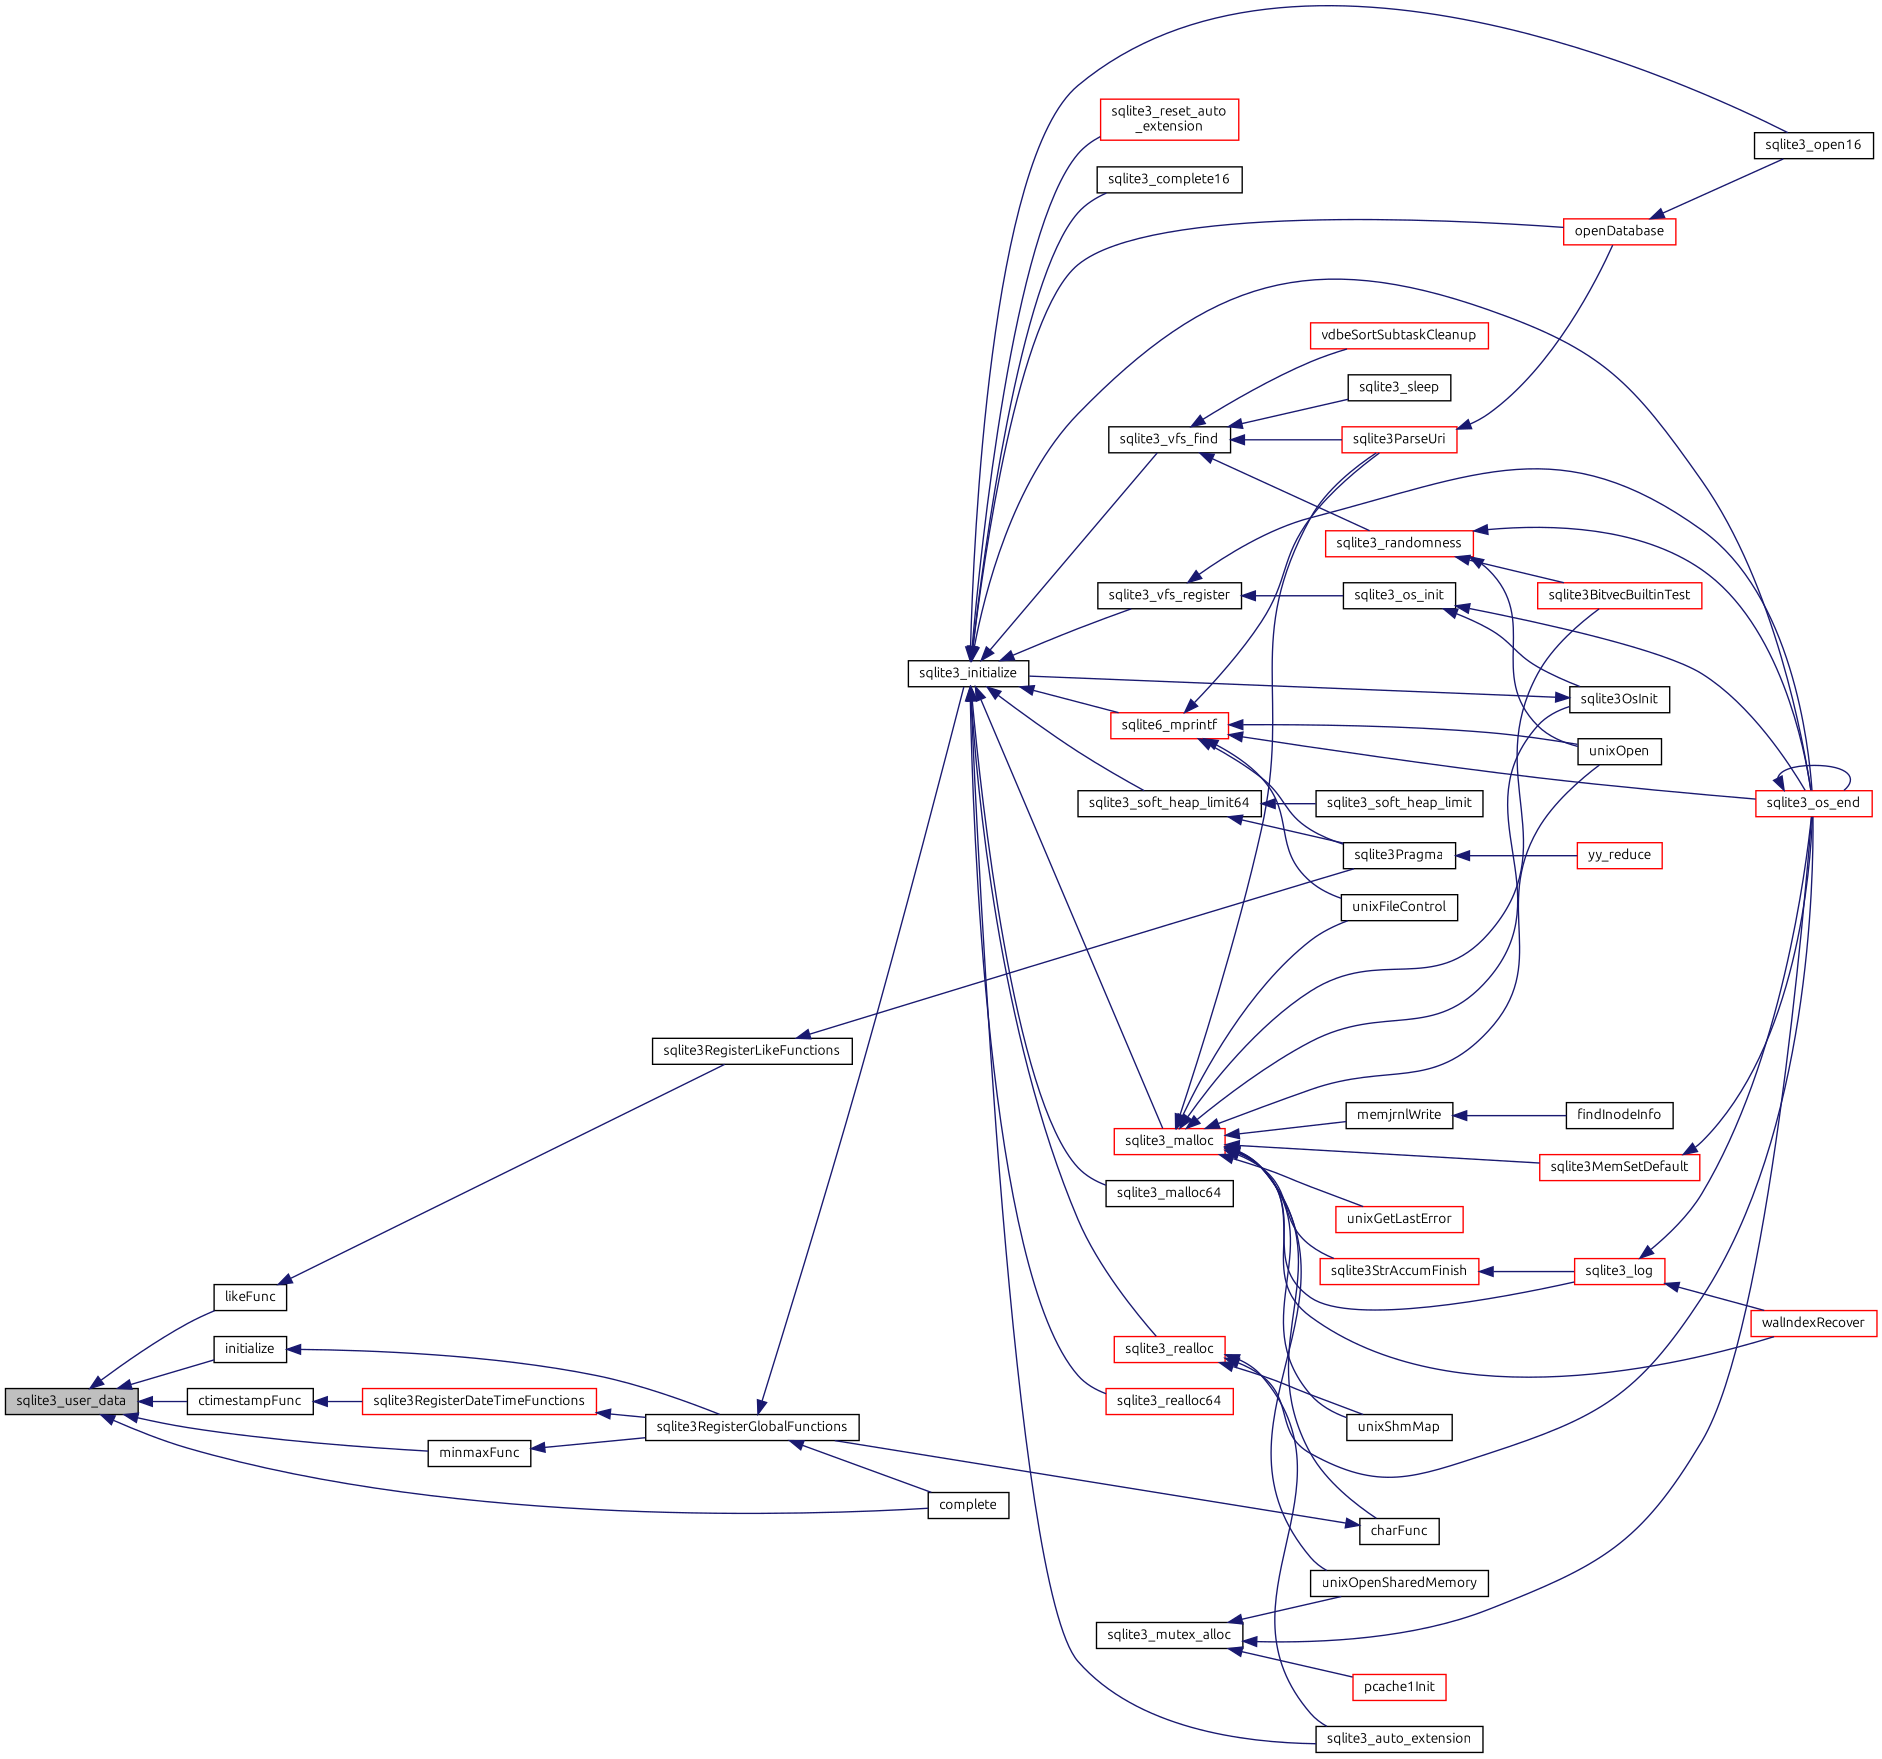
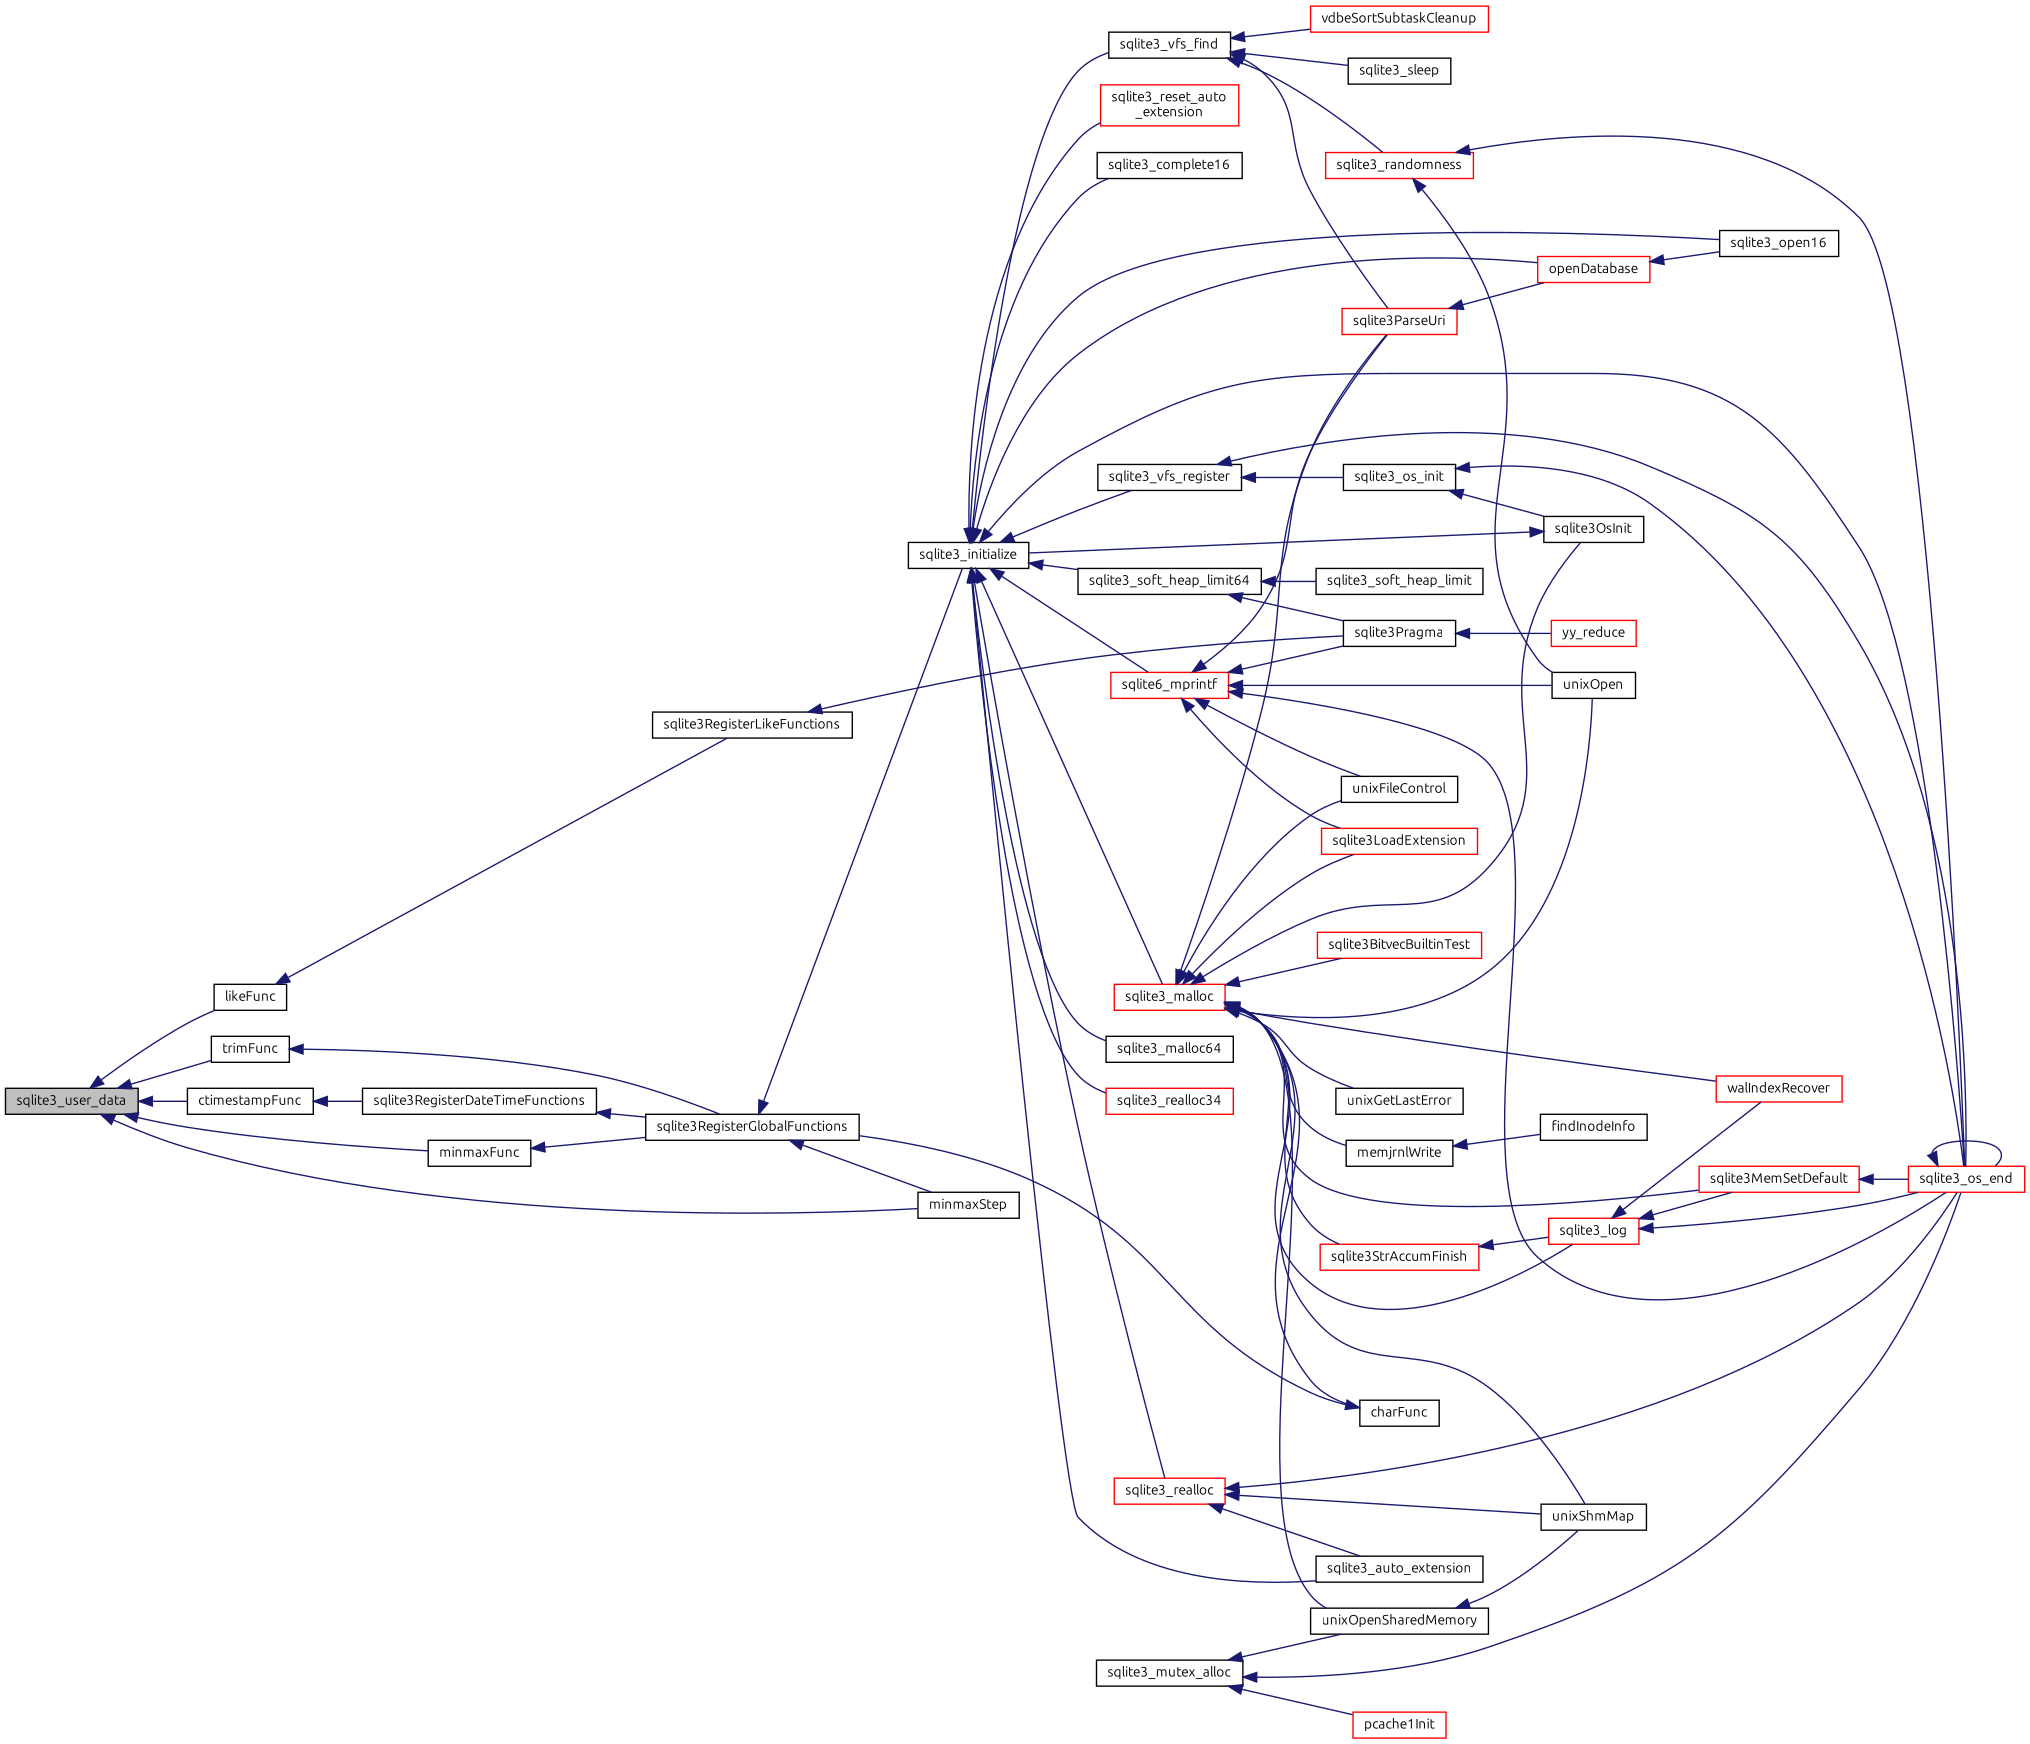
(1517, 571) -> none
none -> (1400, 841)
none -> (1692, 1204)
(1400, 1220) -> (1400, 1101)
(250, 1350) -> (250, 1049)
(480, 1402) -> (480, 1101)
(1170, 1402) -> (1170, 1101)
(969, 1506) -> (969, 1205)
none -> (1527, 1572)
